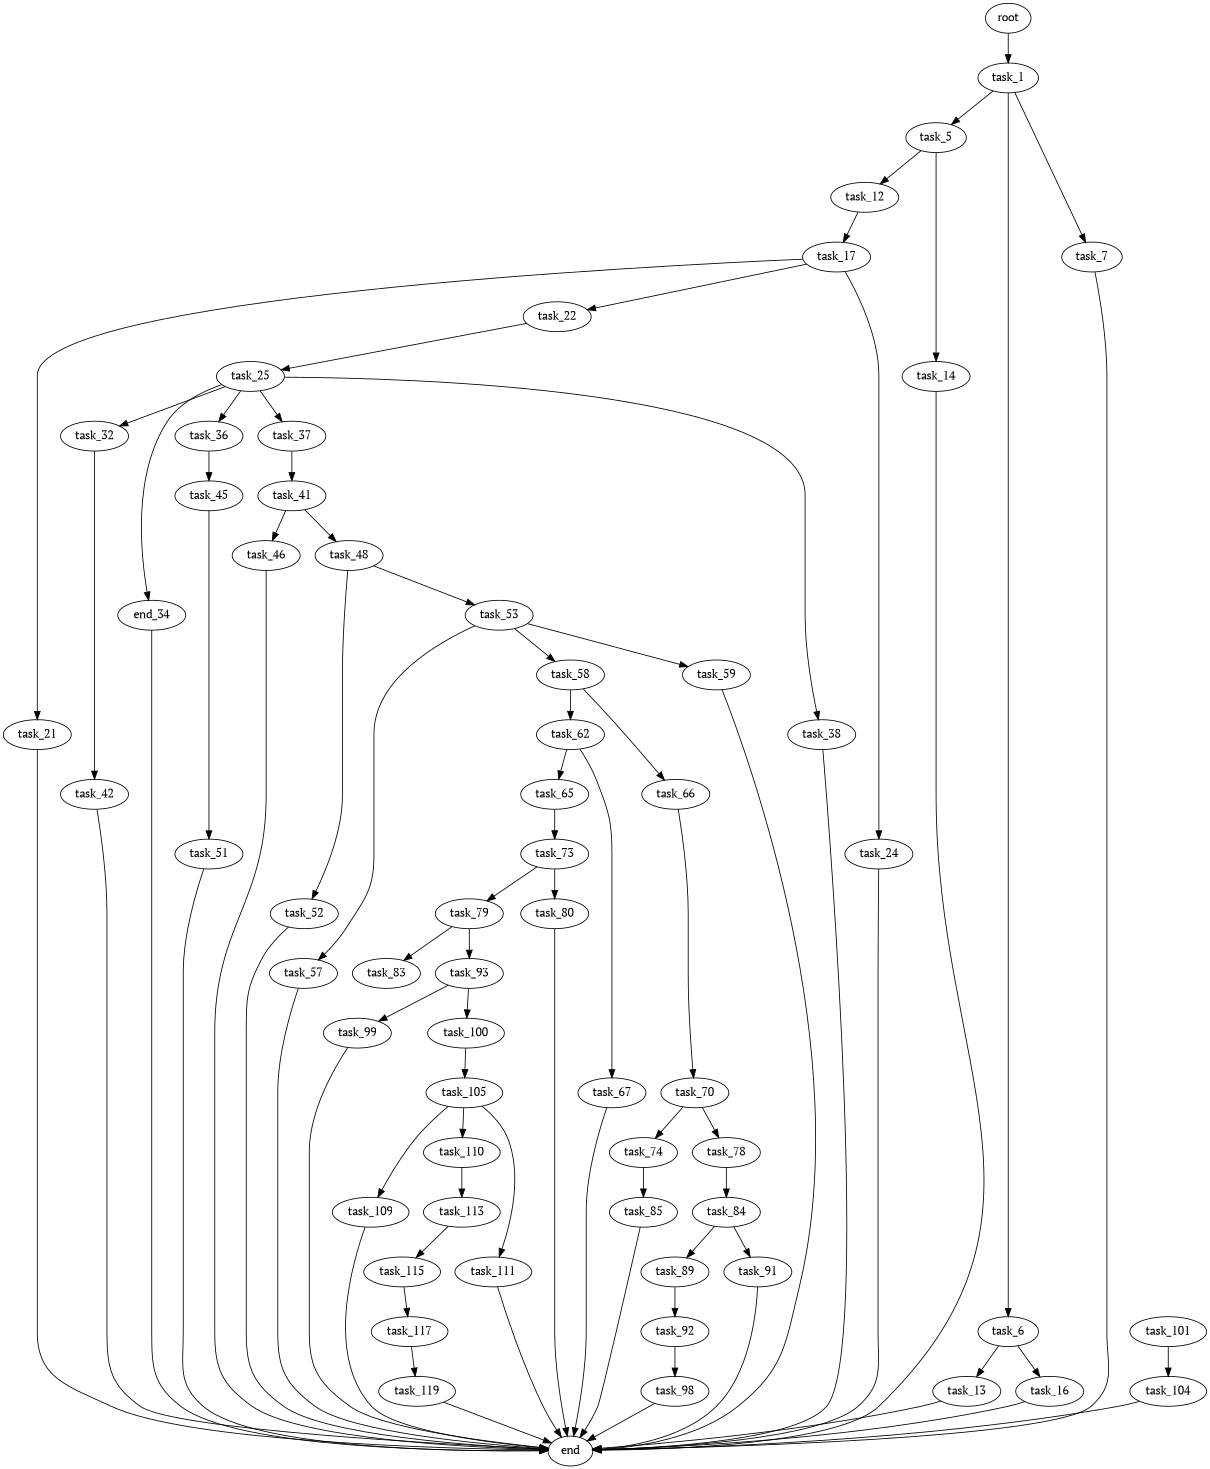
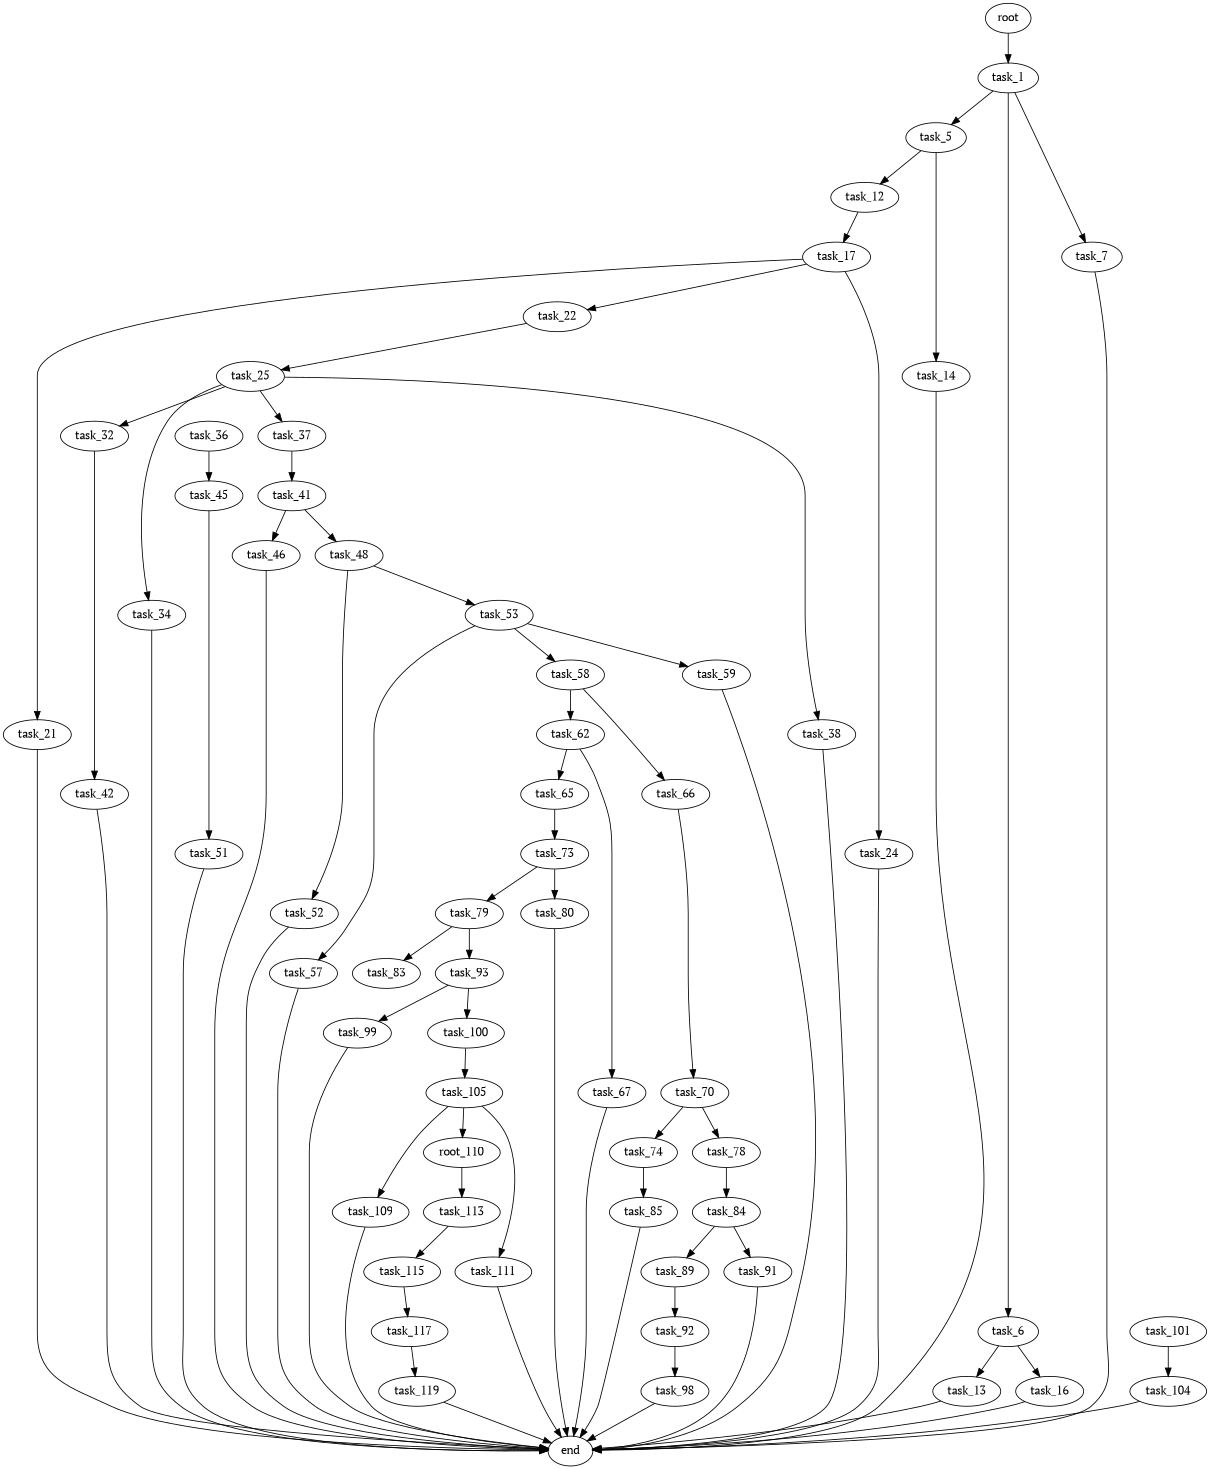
(232, 403) -> none
(152, 615) -> (152, 615)
(462, 1153) -> (462, 1153)
